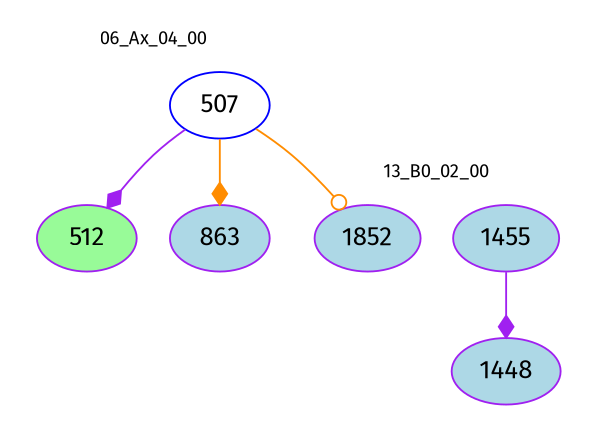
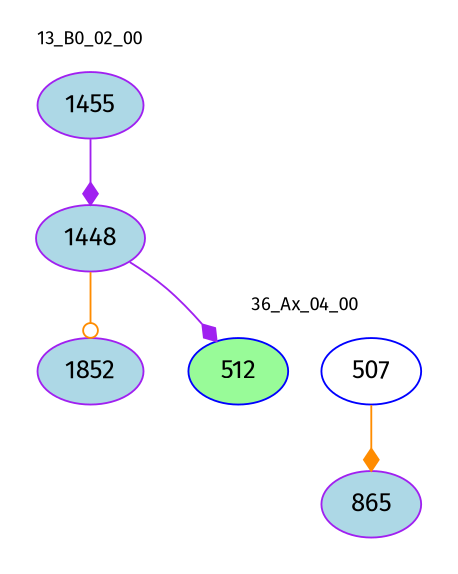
(153, 40) -> (305, 306)
(151, 157) -> (186, 306)
(311, 172) -> (91, 298)
(87, 238) -> (238, 371)
(220, 238) -> (371, 504)
